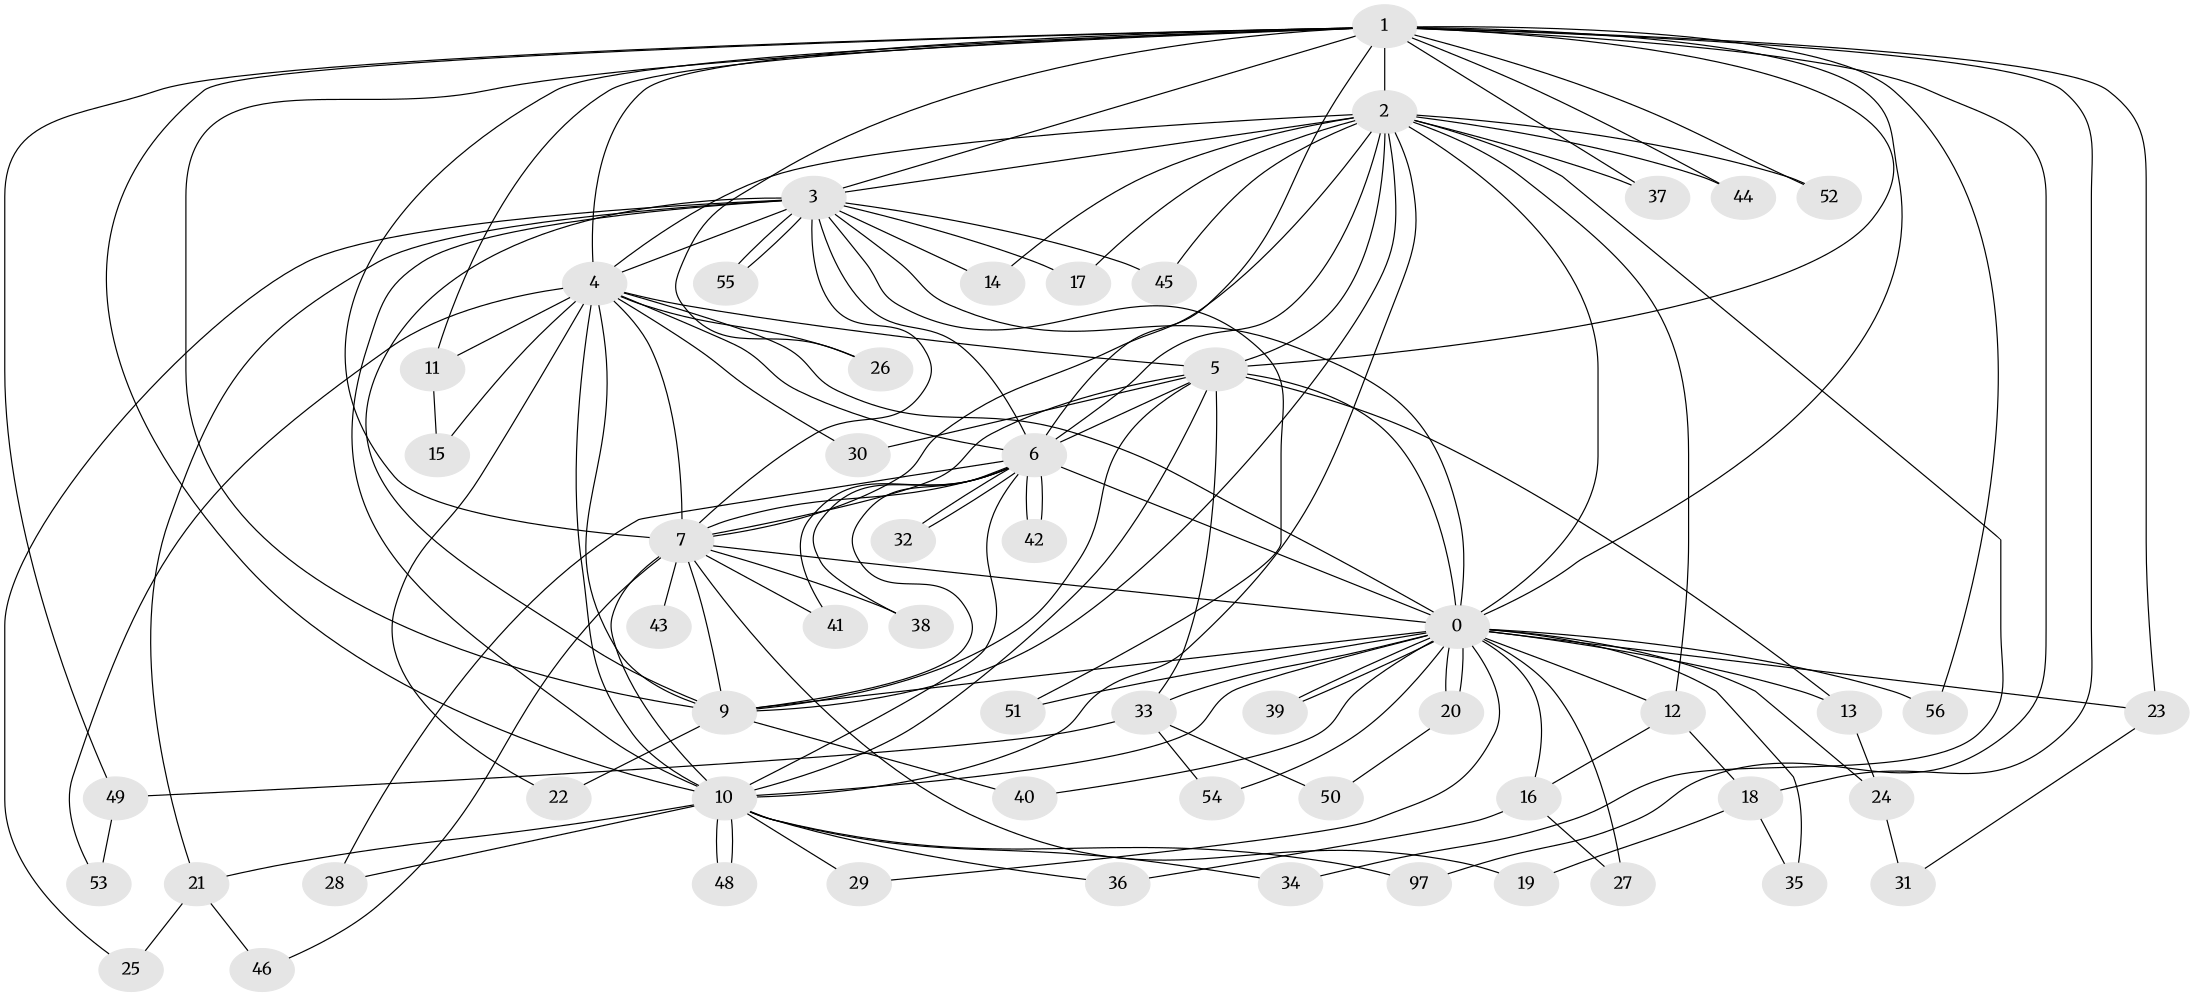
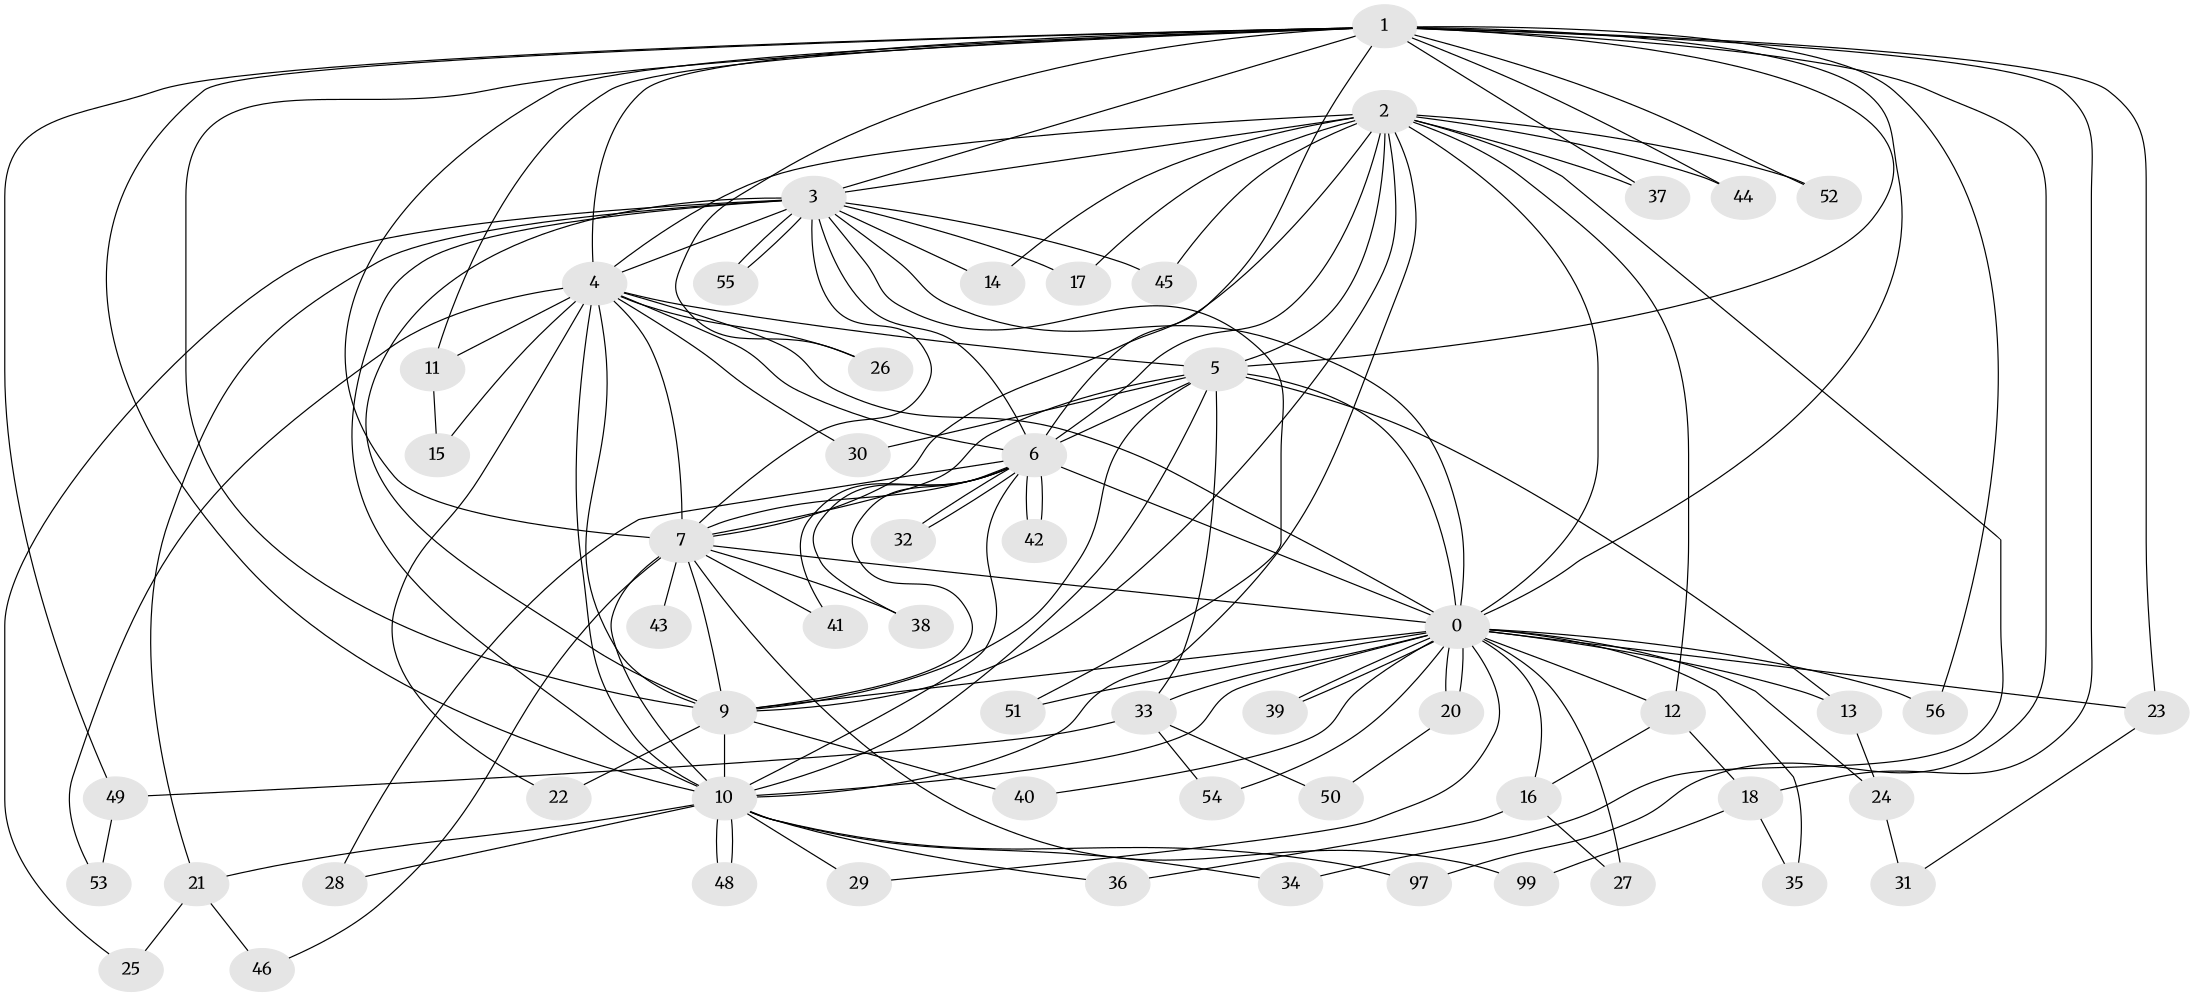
(1385, 69) -> none
none -> (725, 756)
(1527, 884) -> (1527, 884)
